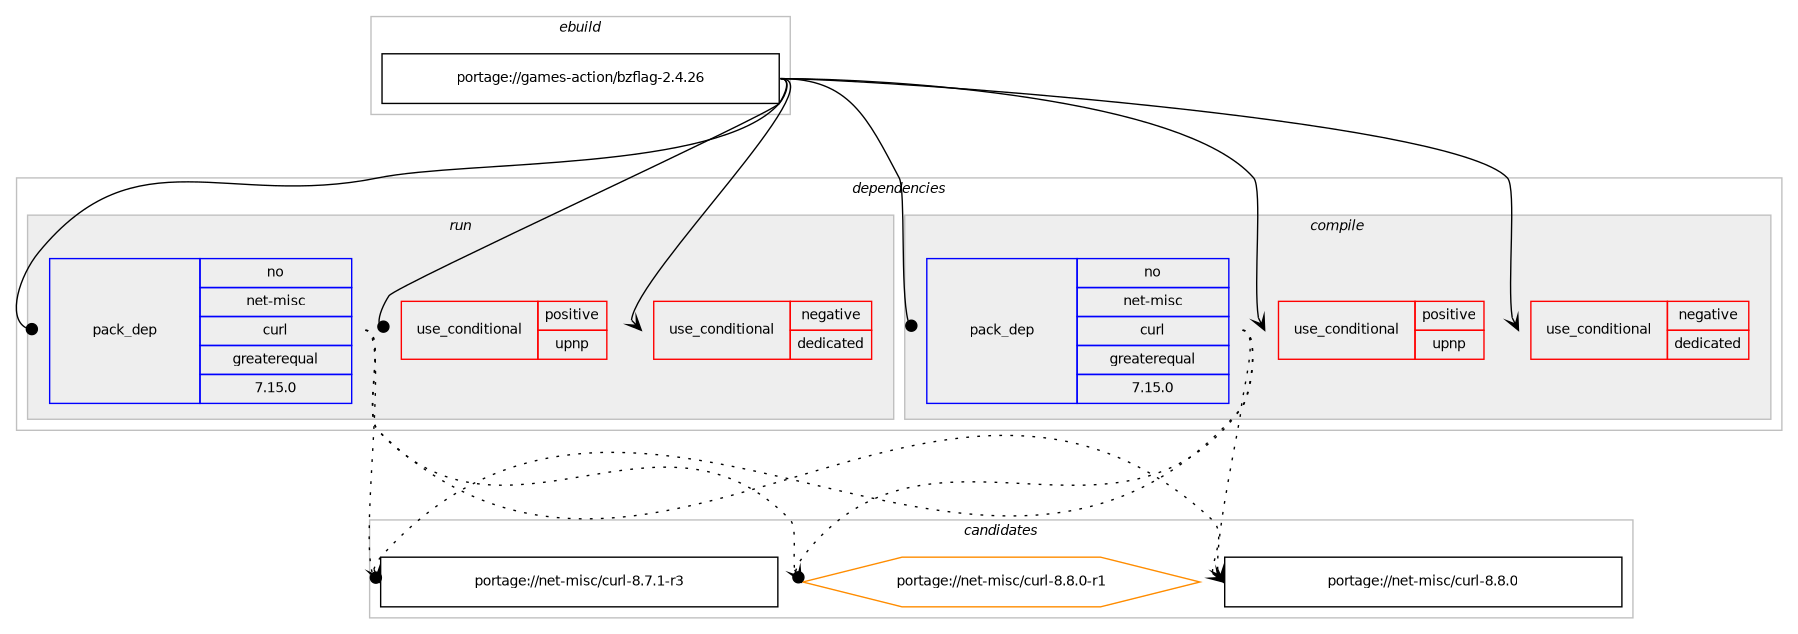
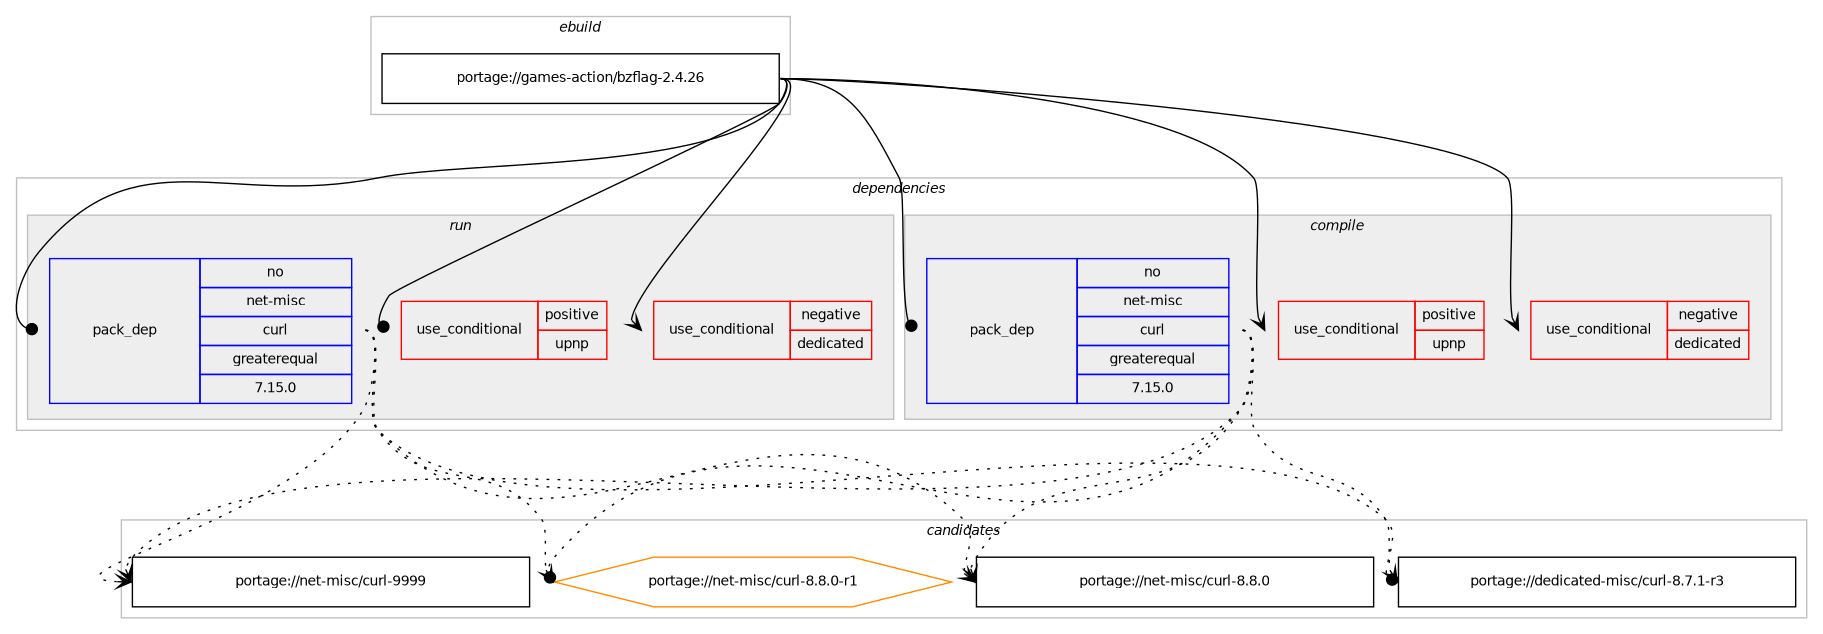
none -> (331, 582)
(579, 582) -> (1597, 582)
